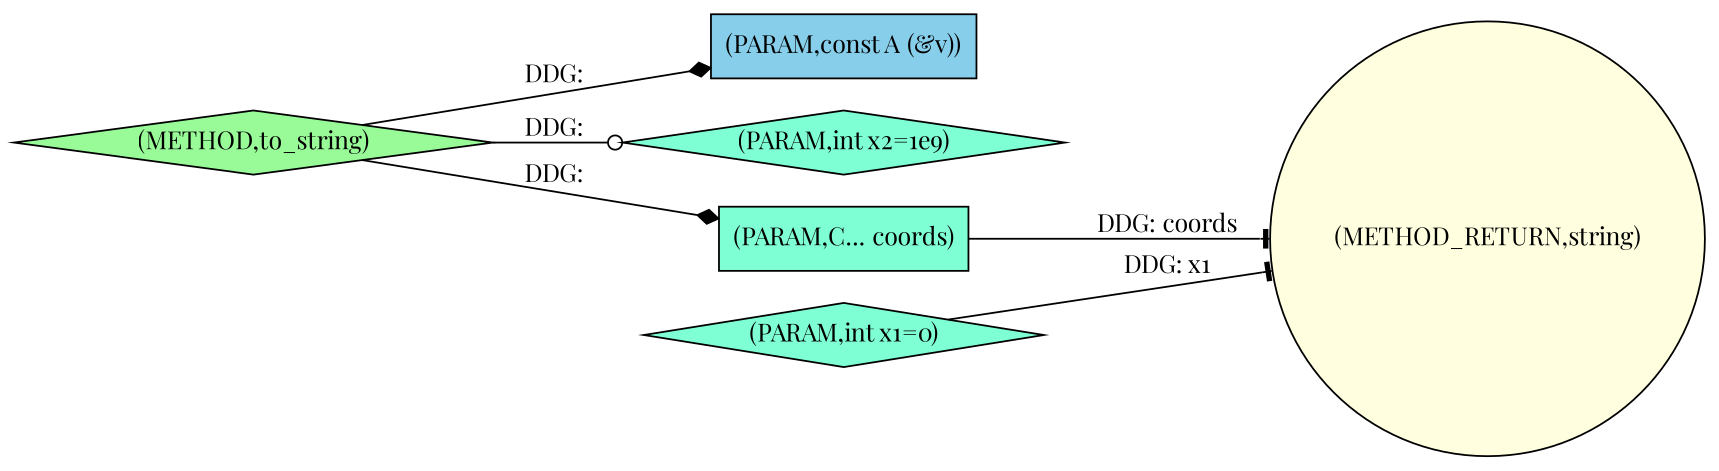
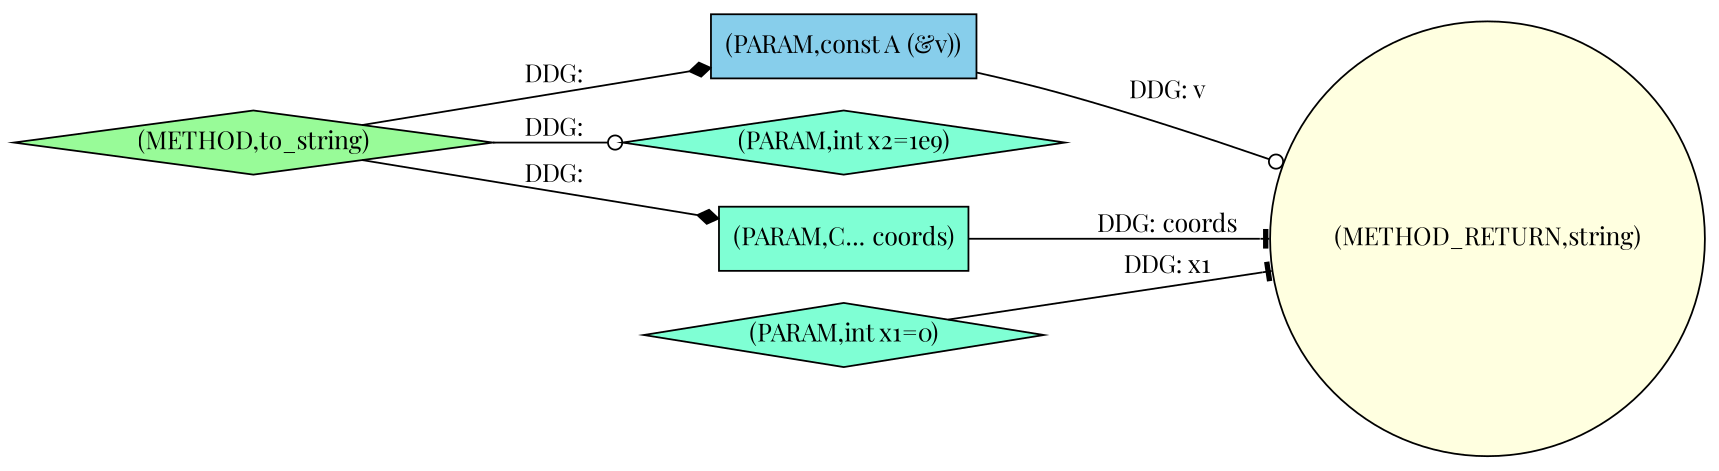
none -> (1124, 112)
